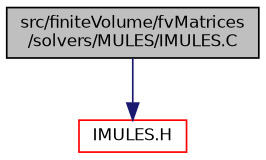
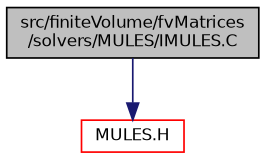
(133, 136) -> (133, 136)
